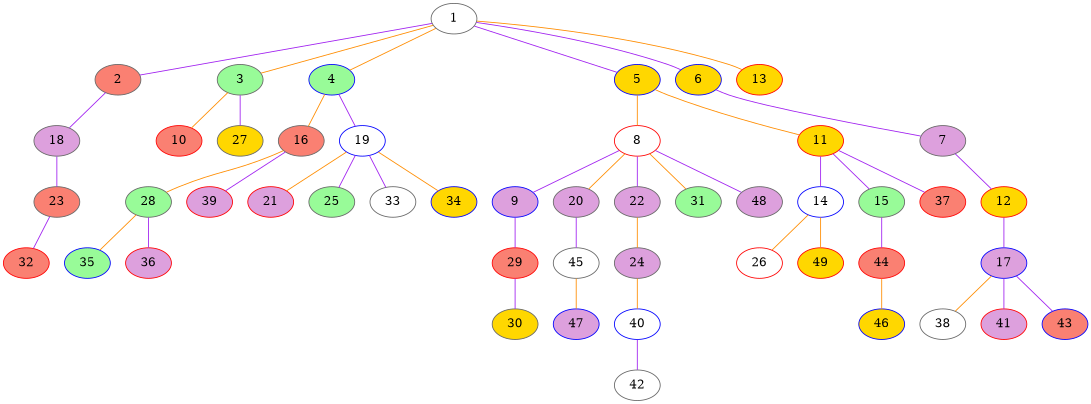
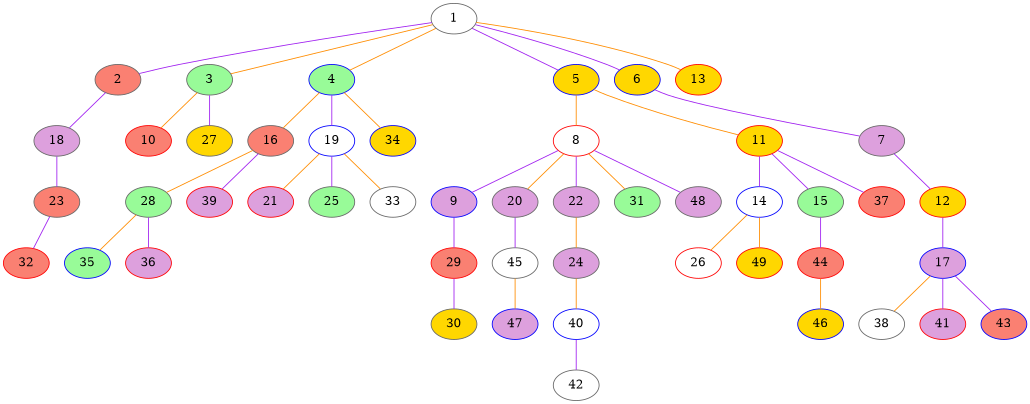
(378, 171) -> (362, 171)
(408, 171) -> (362, 110)
